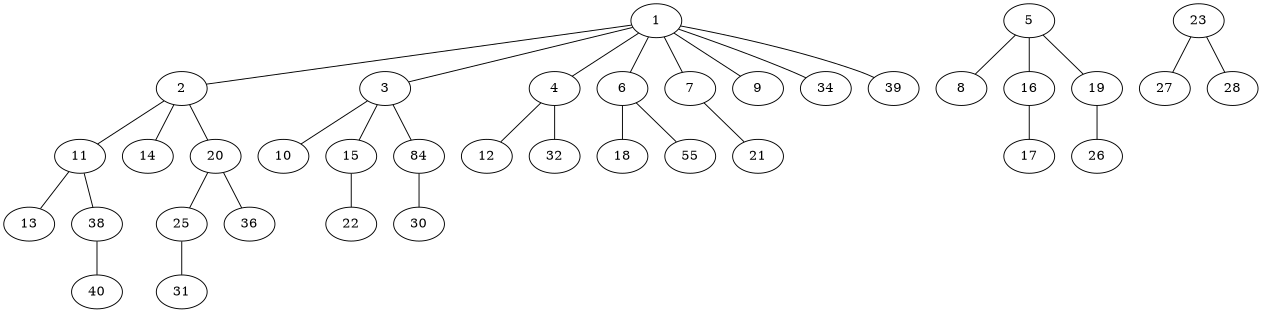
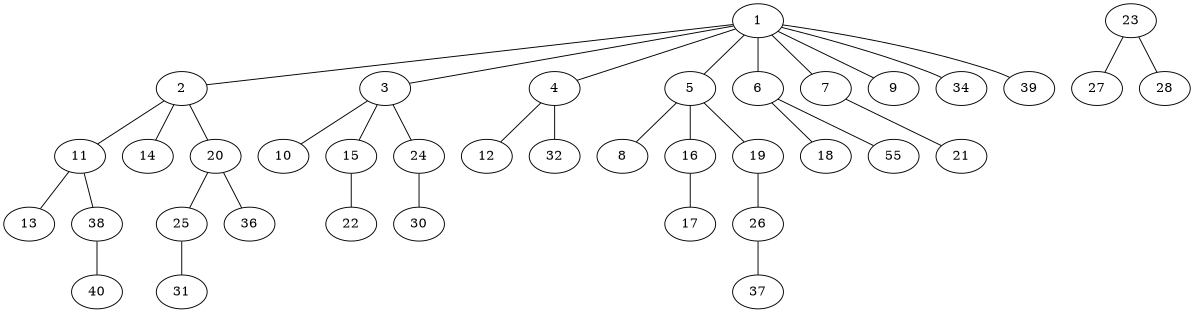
none -> (724, 55)
(419, 156) -> (419, 156)
none -> (758, 292)
